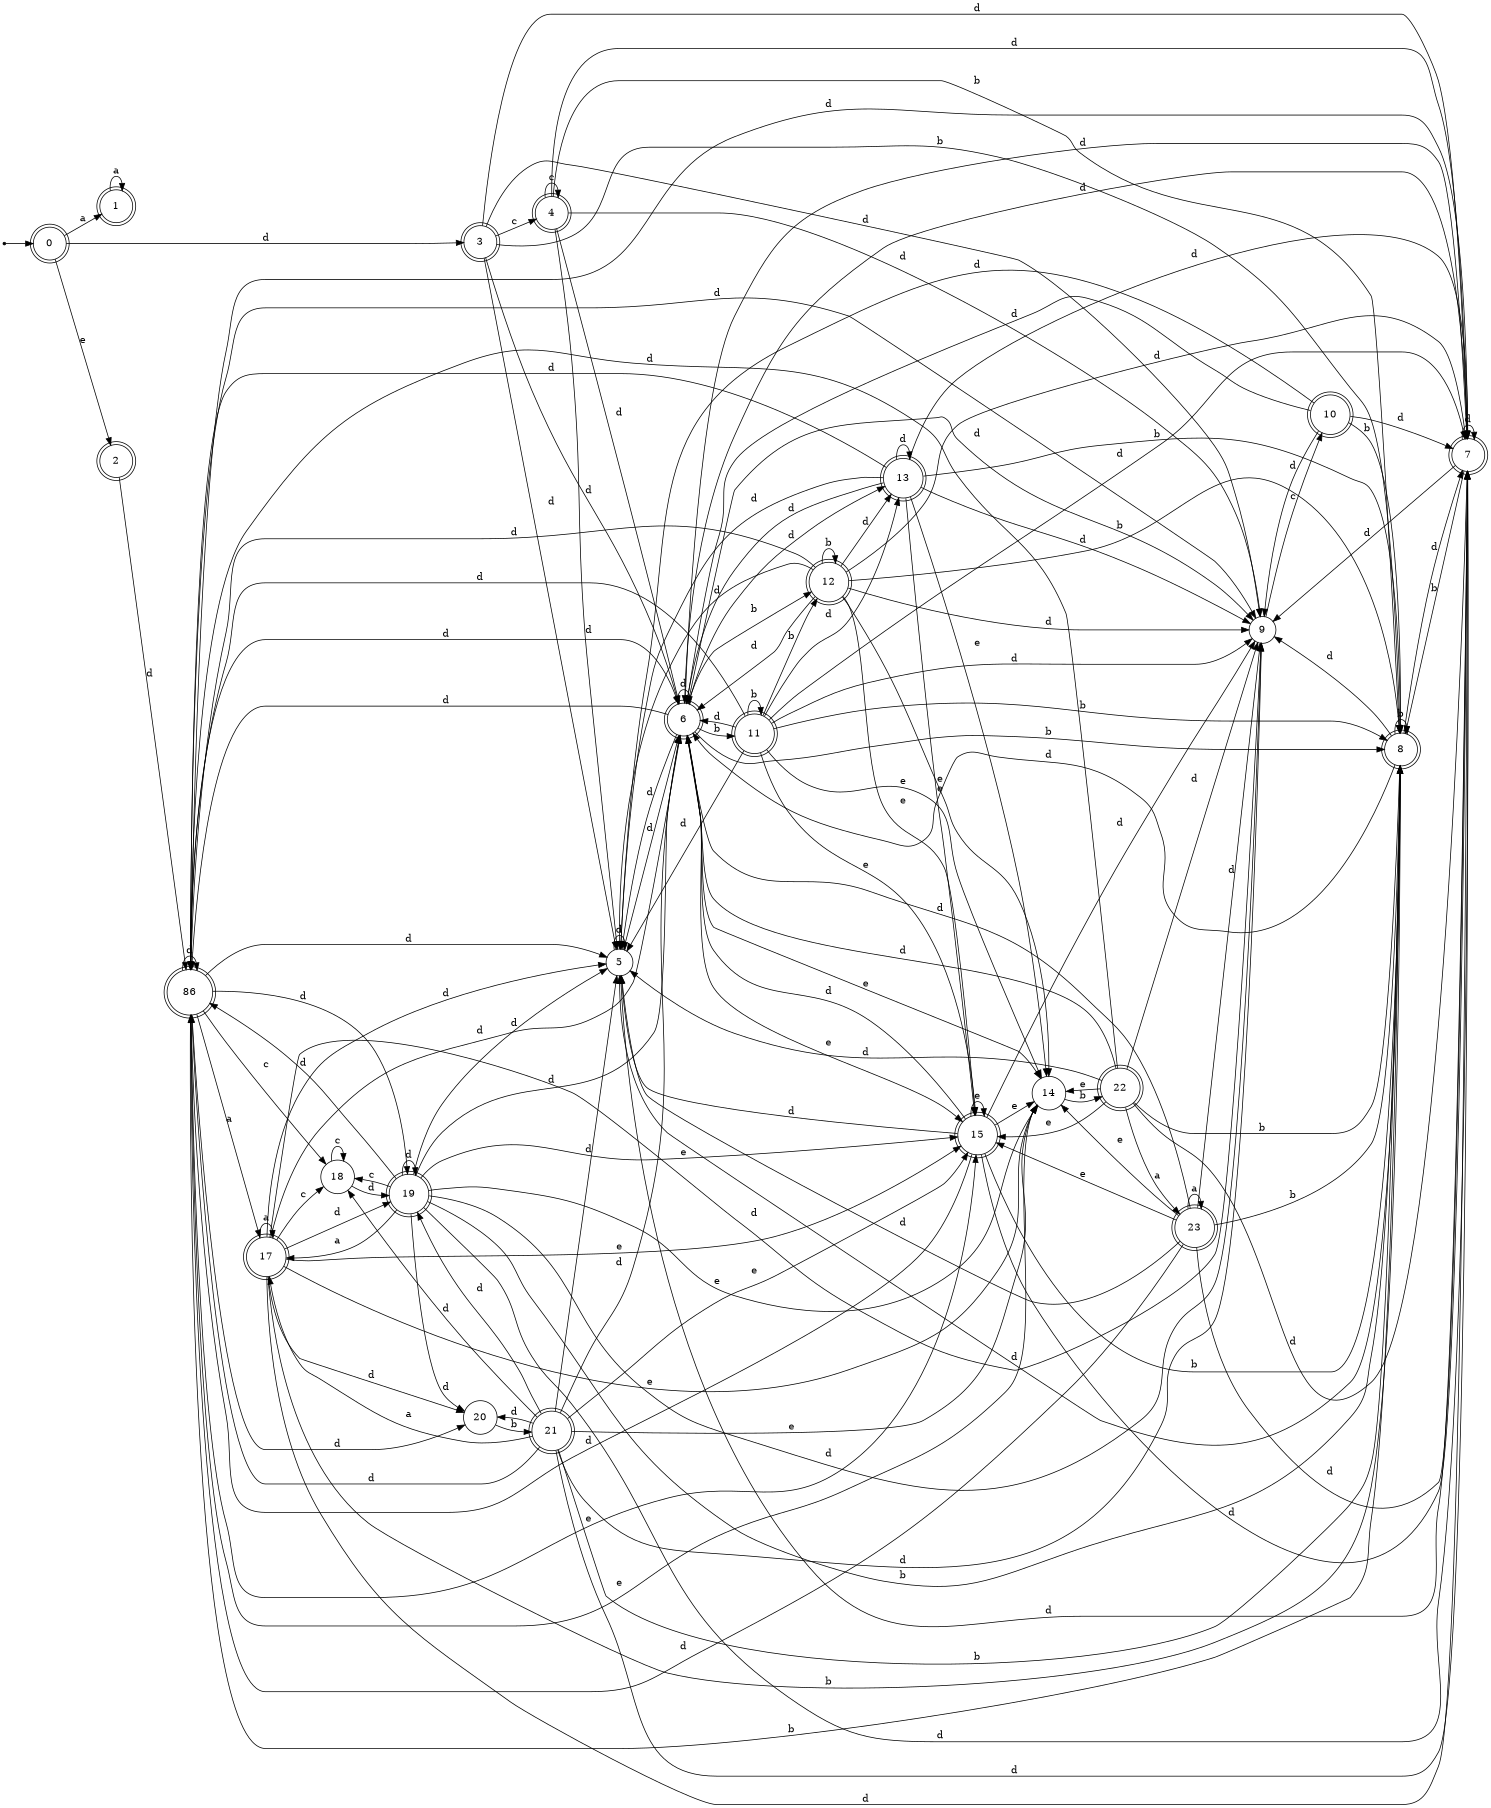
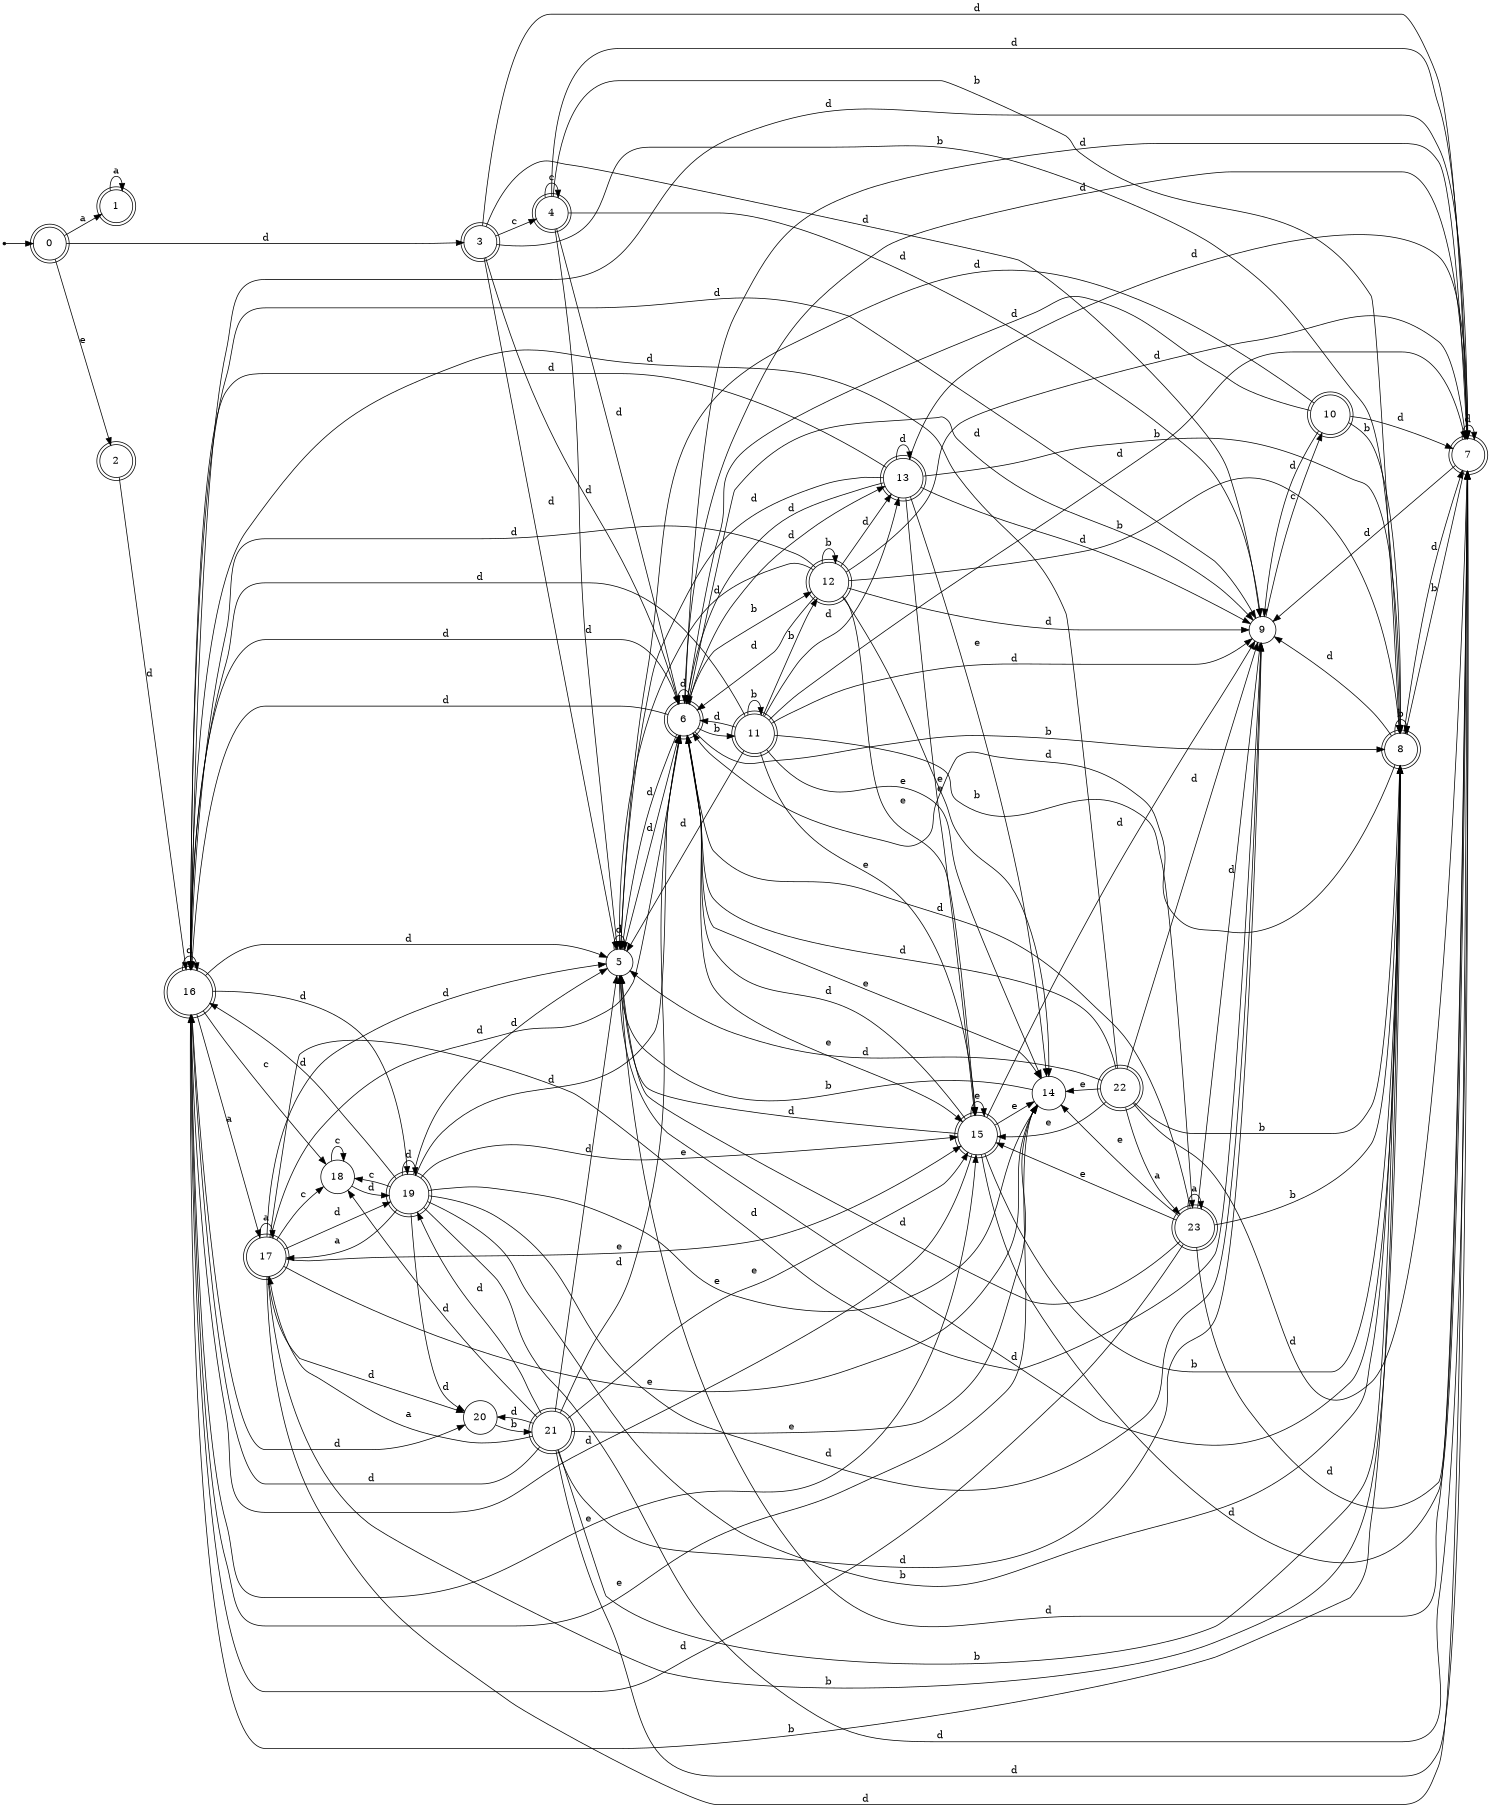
(1062, 709) -> (1138, 813)
(190, 992) -> (190, 992)
(1080, 1102) -> (797, 1099)
